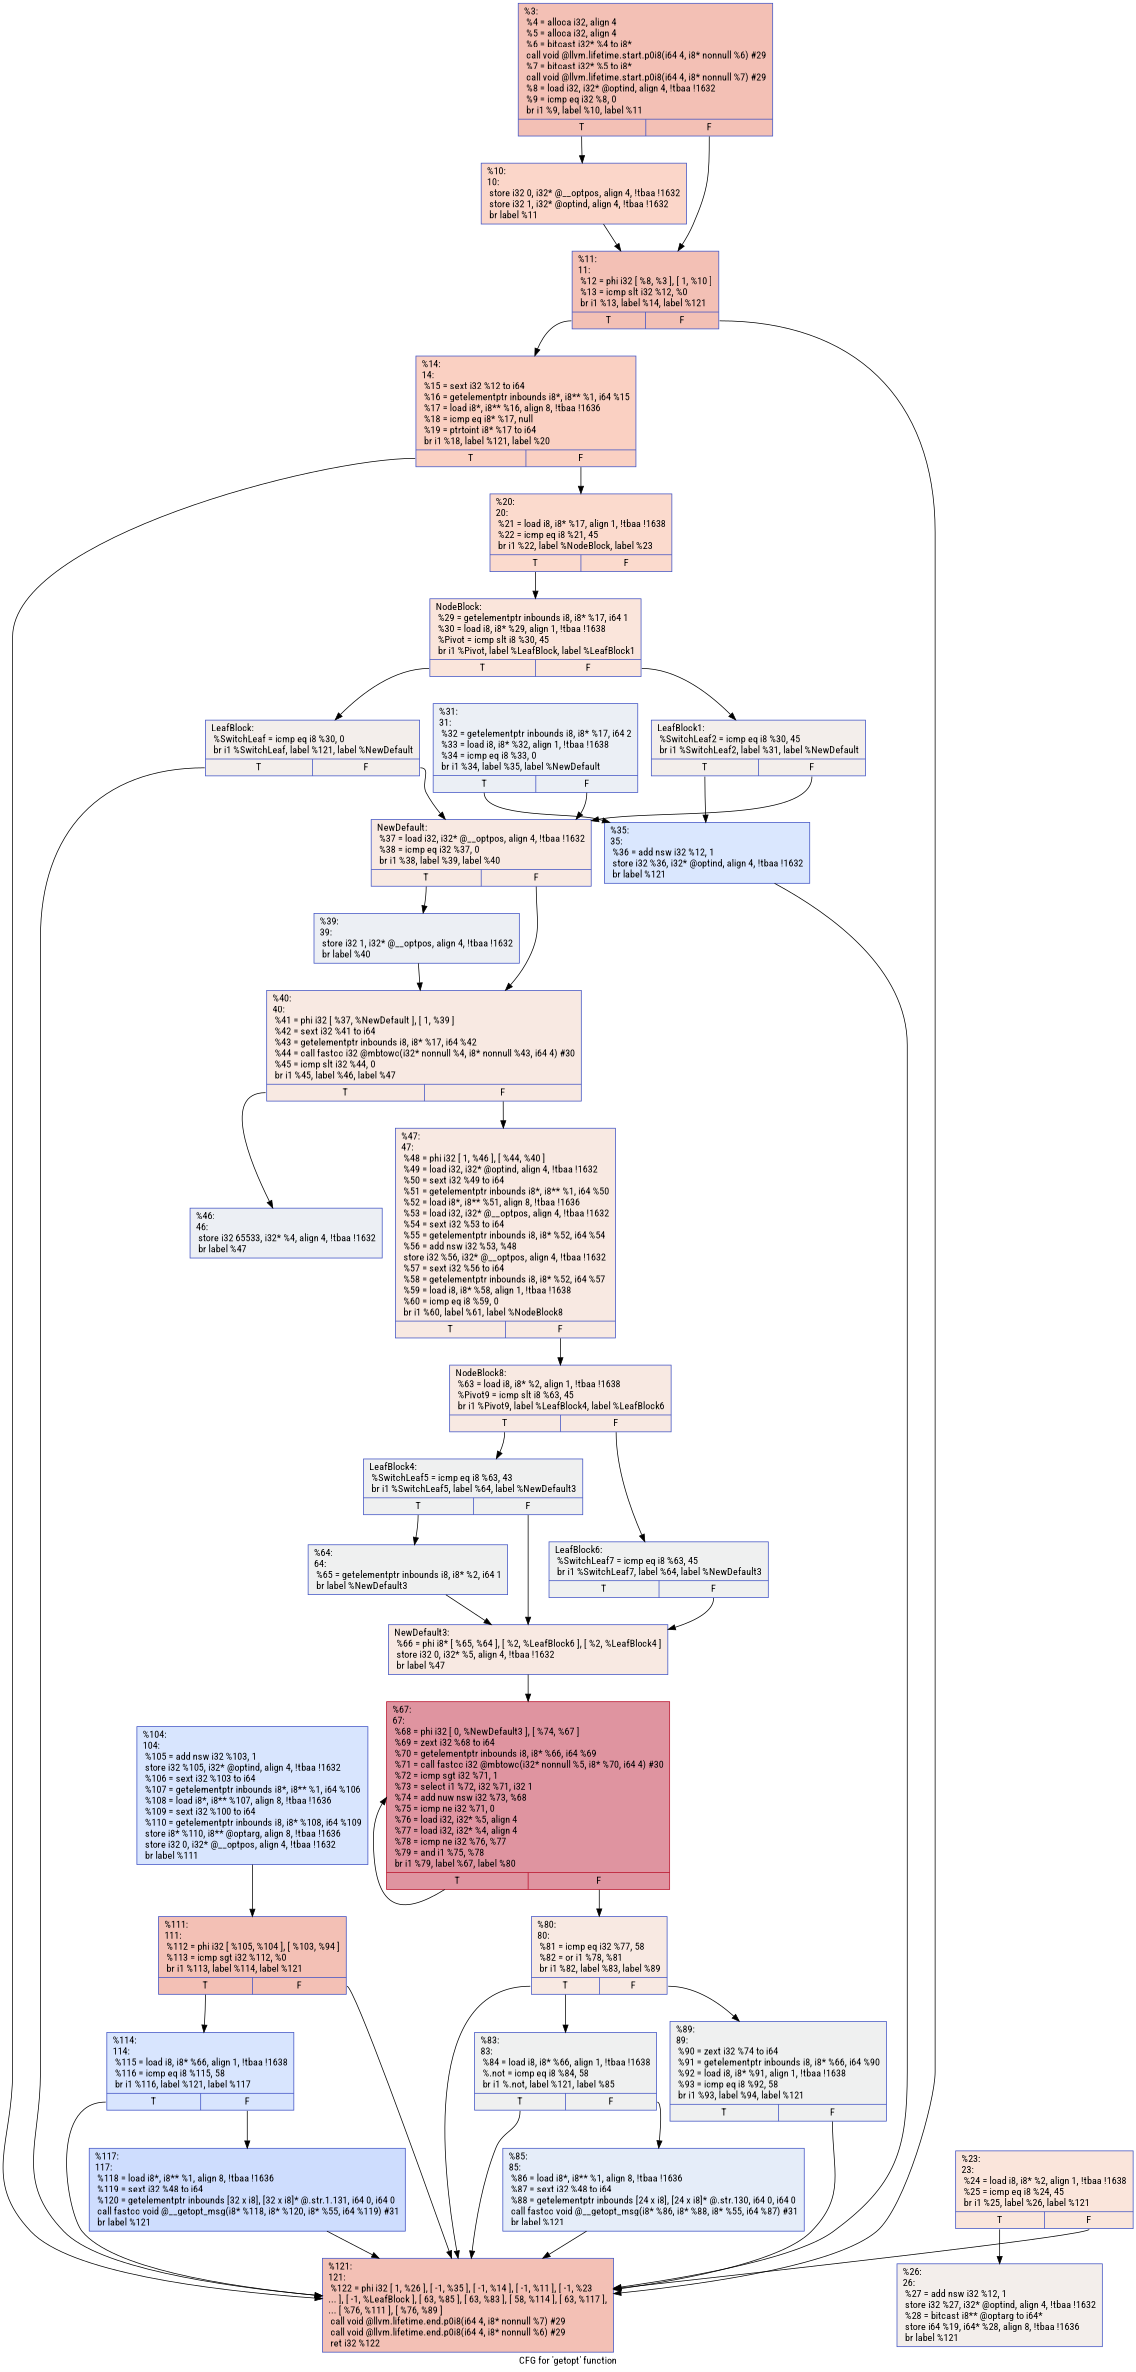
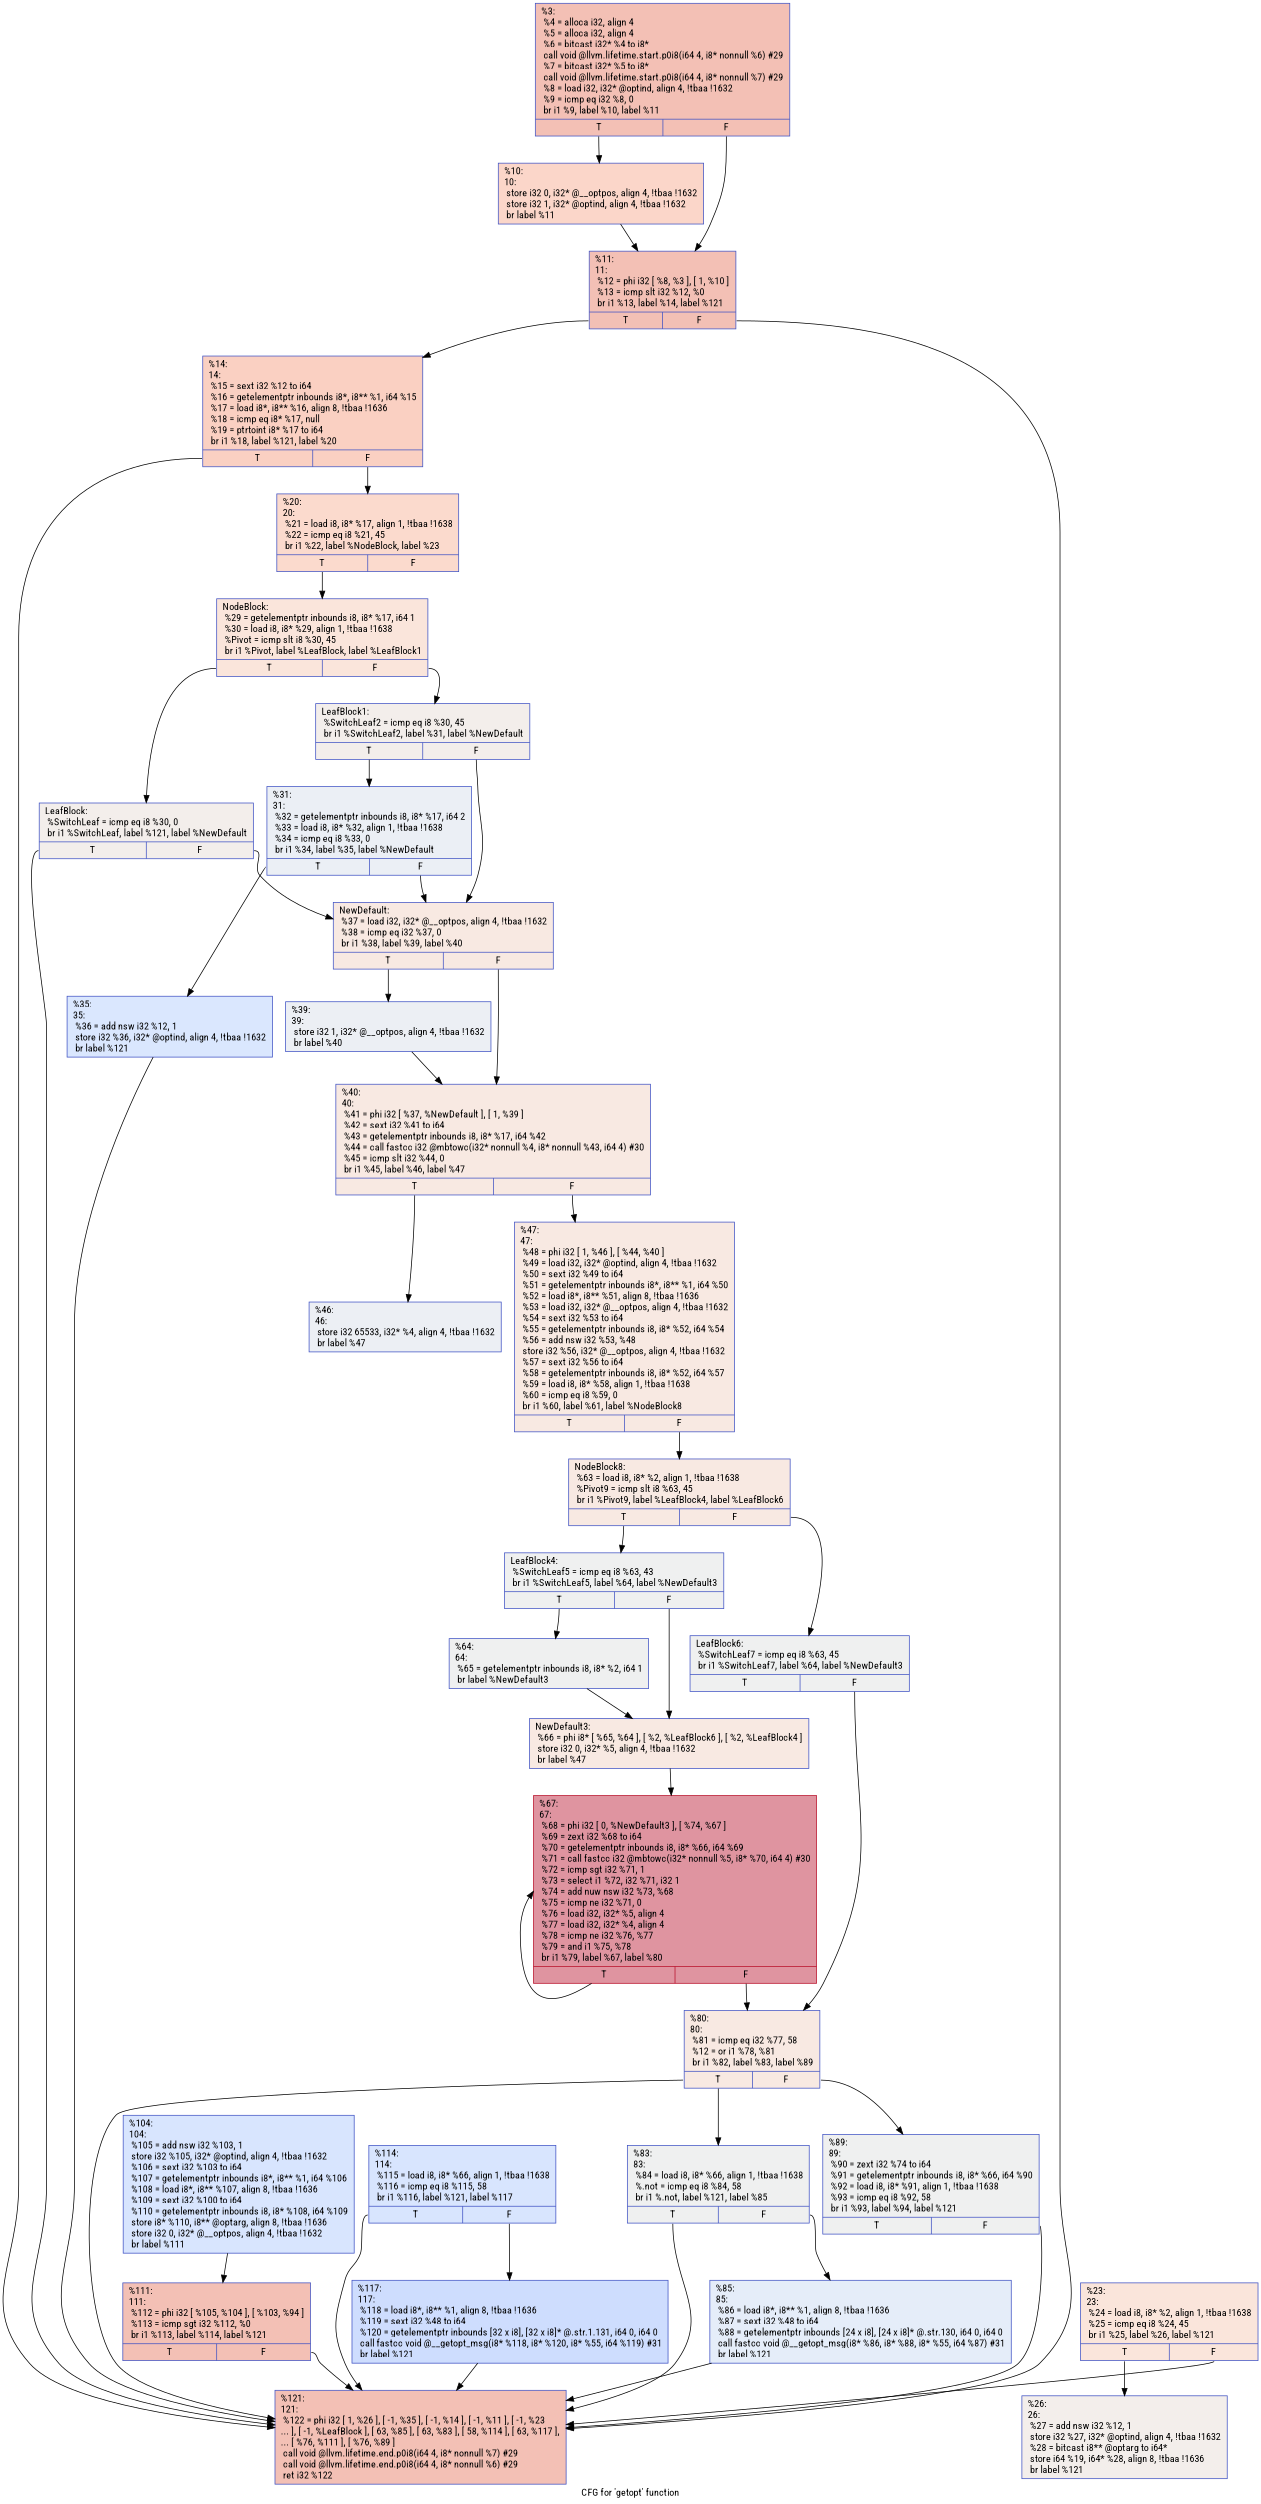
(705, 796) -> (369, 769)
(699, 1617) -> (860, 1854)
(580, 1958) -> (733, 2052)
(205, 2010) -> none
